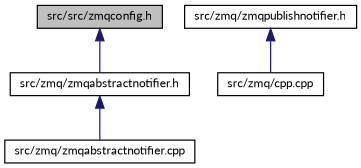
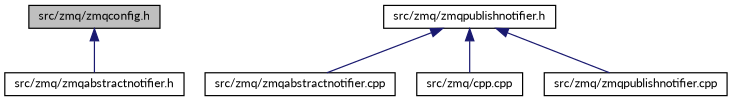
(100, 17) -> (94, 17)
none -> (636, 84)
(100, 124) -> (379, 53)
